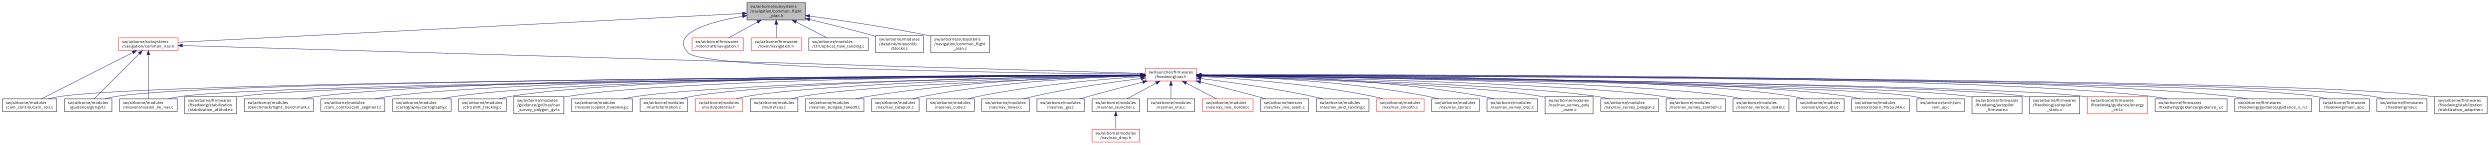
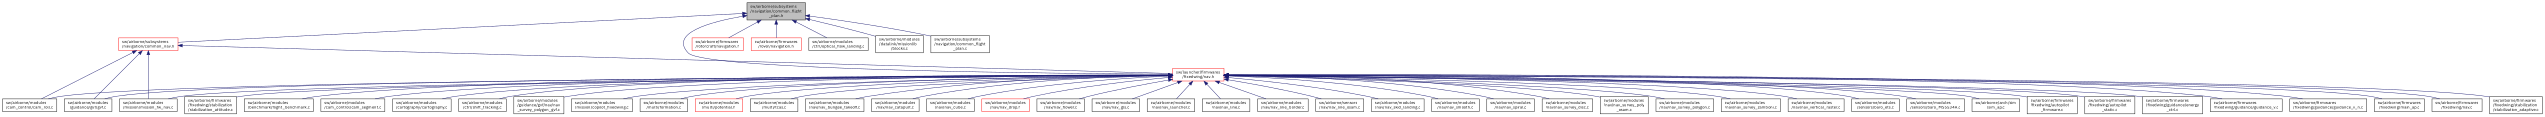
(1228, 105) -> (1283, 105)
(1400, 105) -> (1455, 105)
(2117, 105) -> (2173, 105)
(1116, 123) -> (1095, 86)
